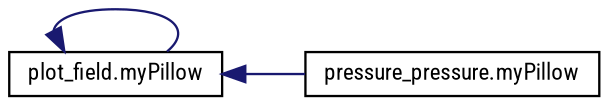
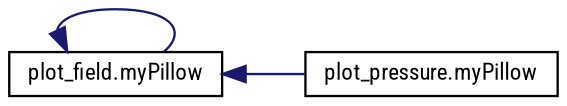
(452, 74) -> (432, 74)
